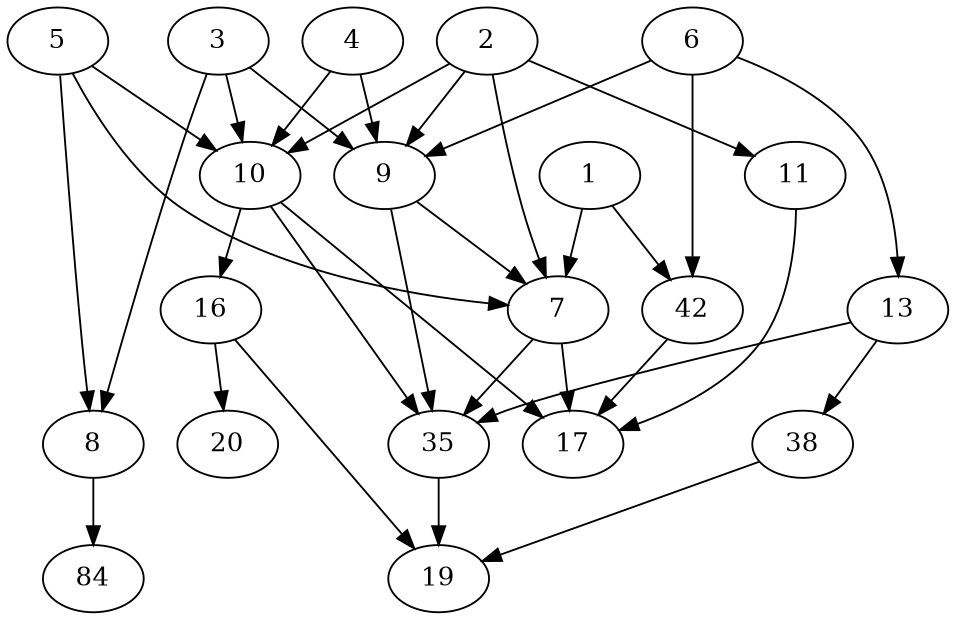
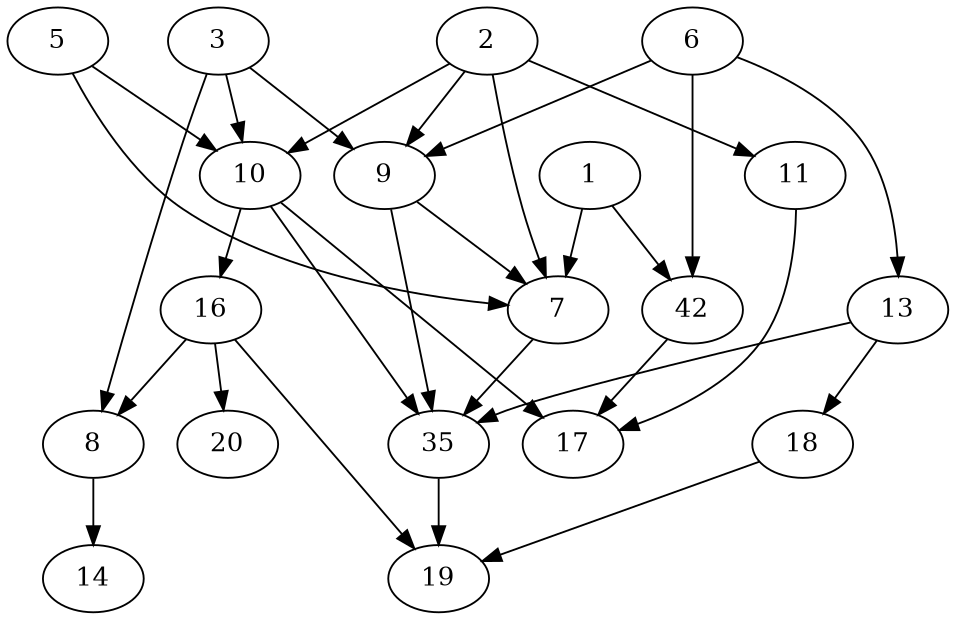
(353, 41) -> none
(72, 234) -> (159, 370)
(565, 368) -> none
(803, 444) -> (803, 444)
(93, 579) -> (93, 579)
